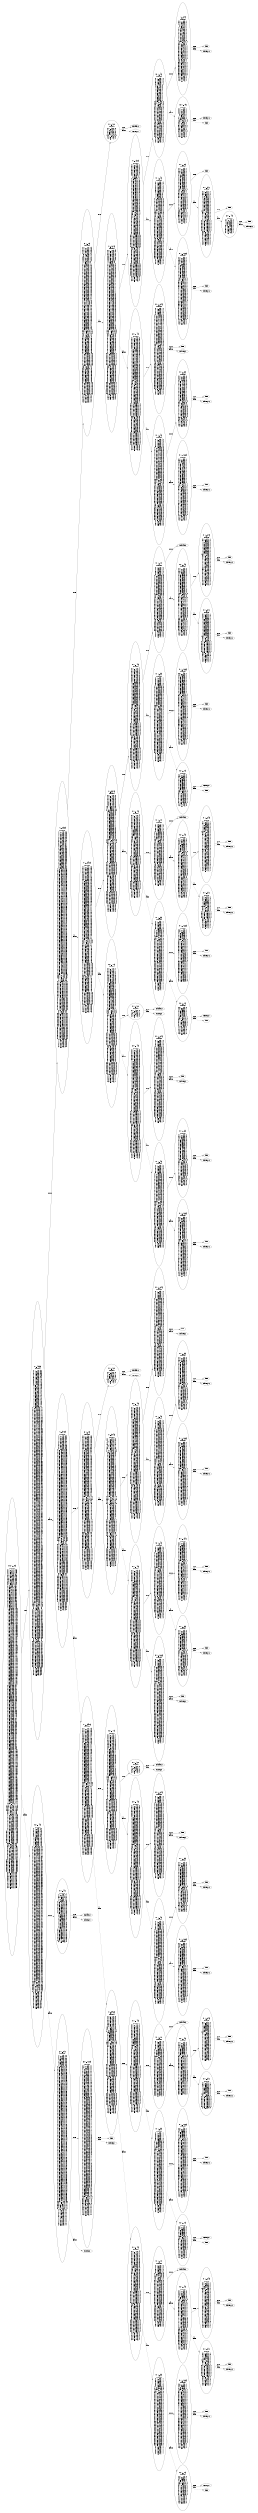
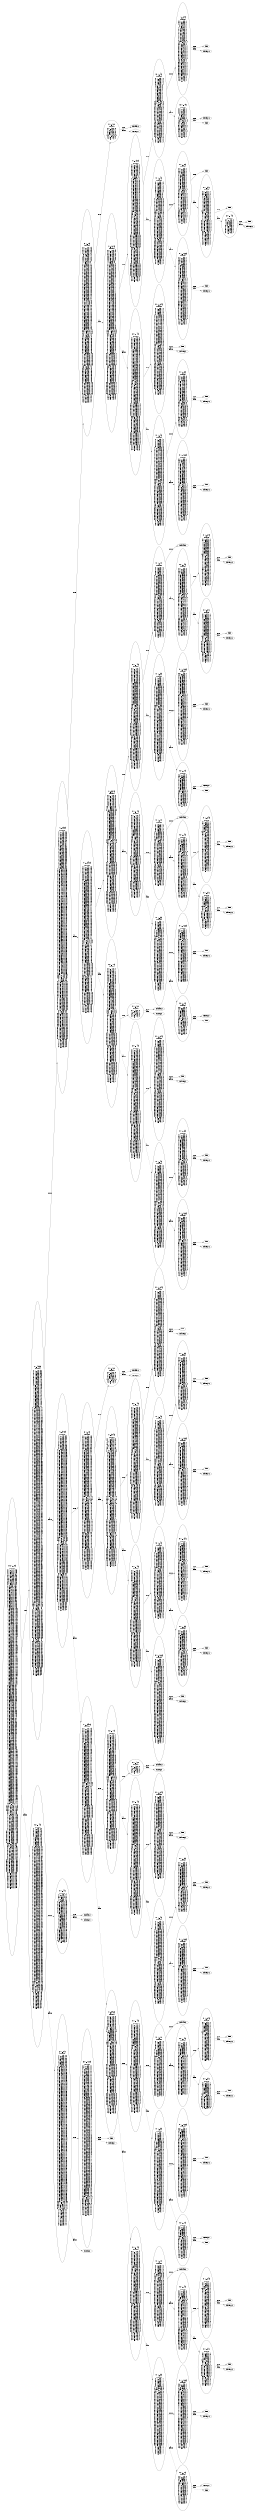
(87, 1915) -> (87, 1915)
